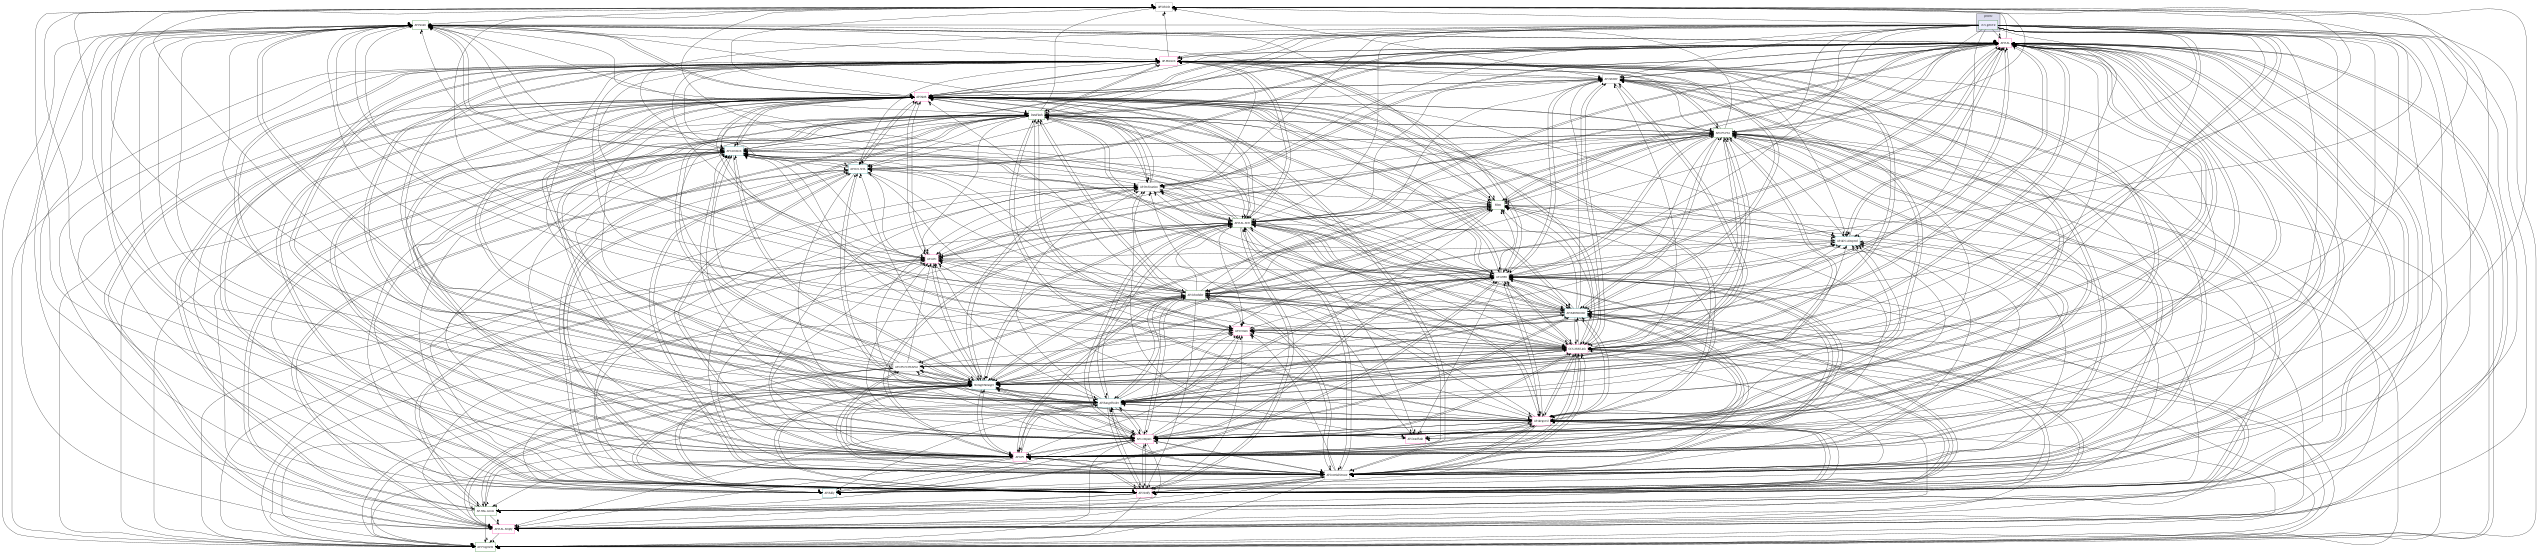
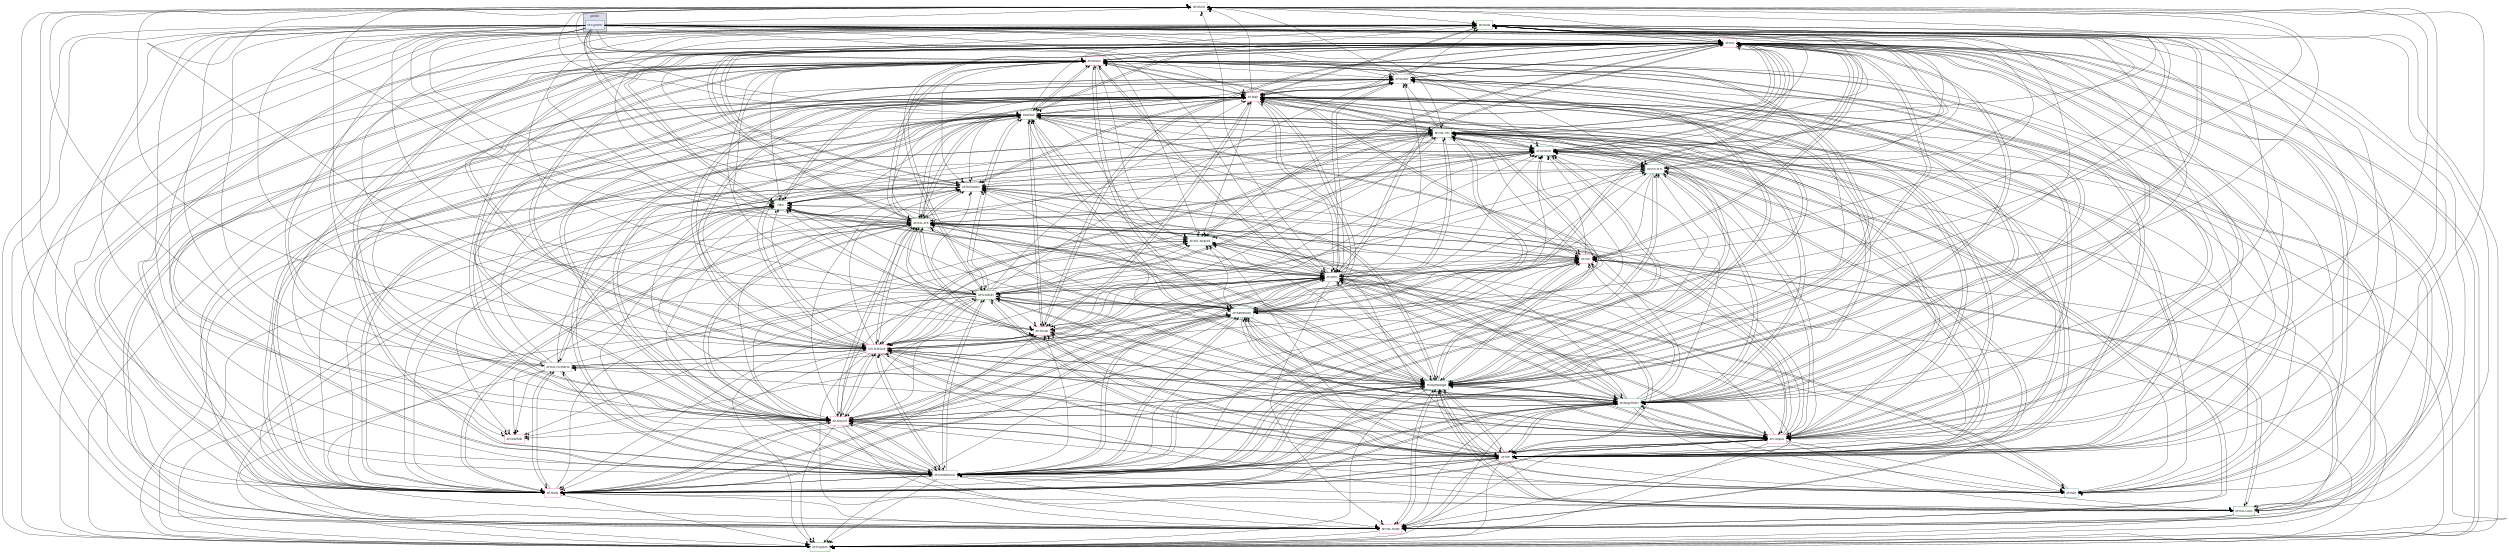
(678, 87) -> none
(1723, 133) -> (1442, 133)
(906, 367) -> (558, 367)
(1938, 427) -> none
